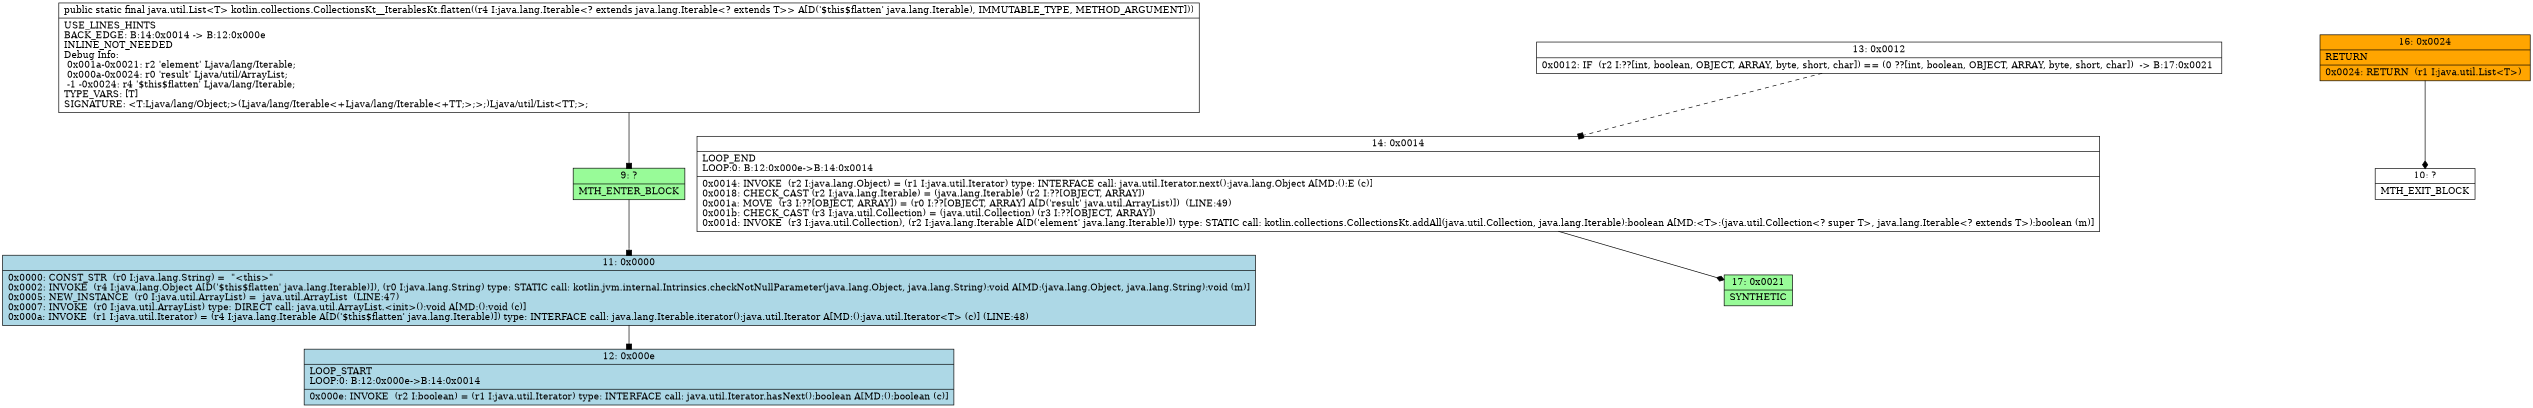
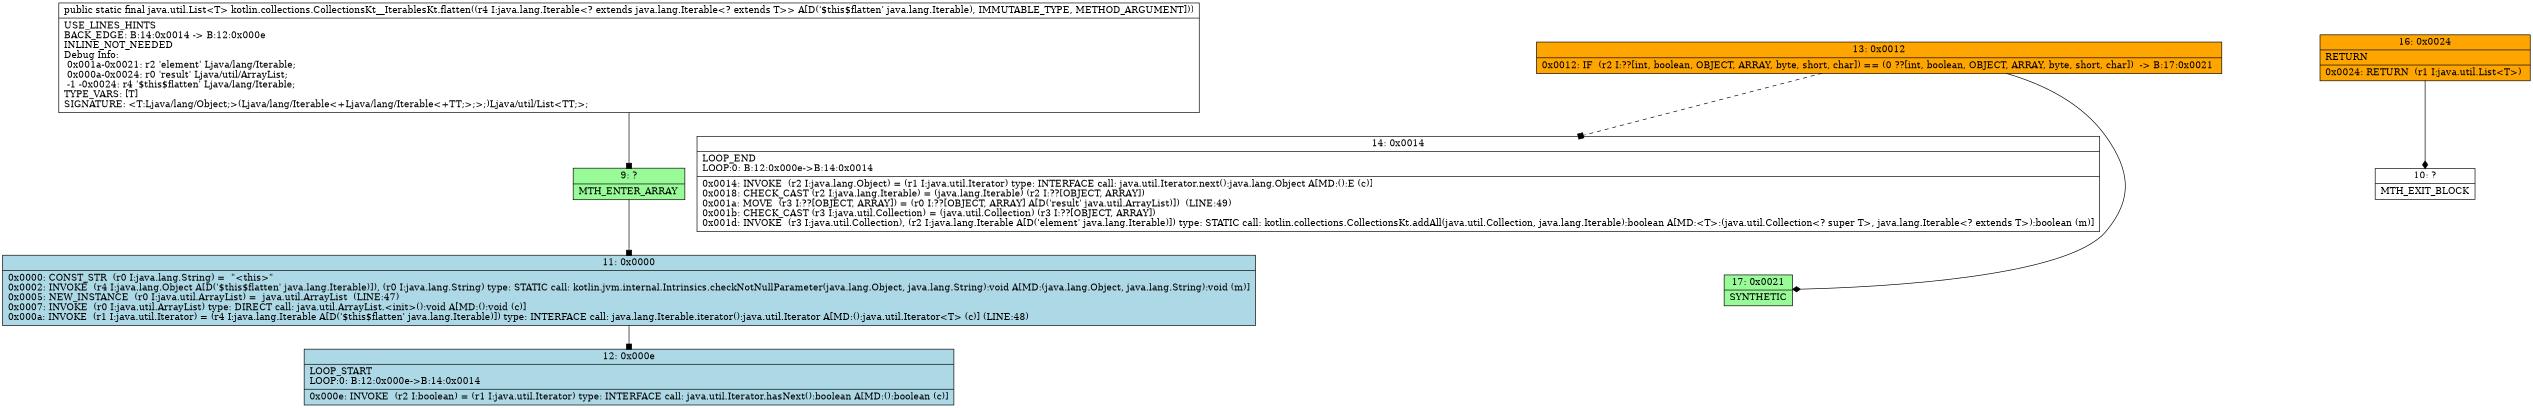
(1879, 58) -> (1879, 58)
(629, 191) -> (628, 191)
(1637, 254) -> (2067, 254)
